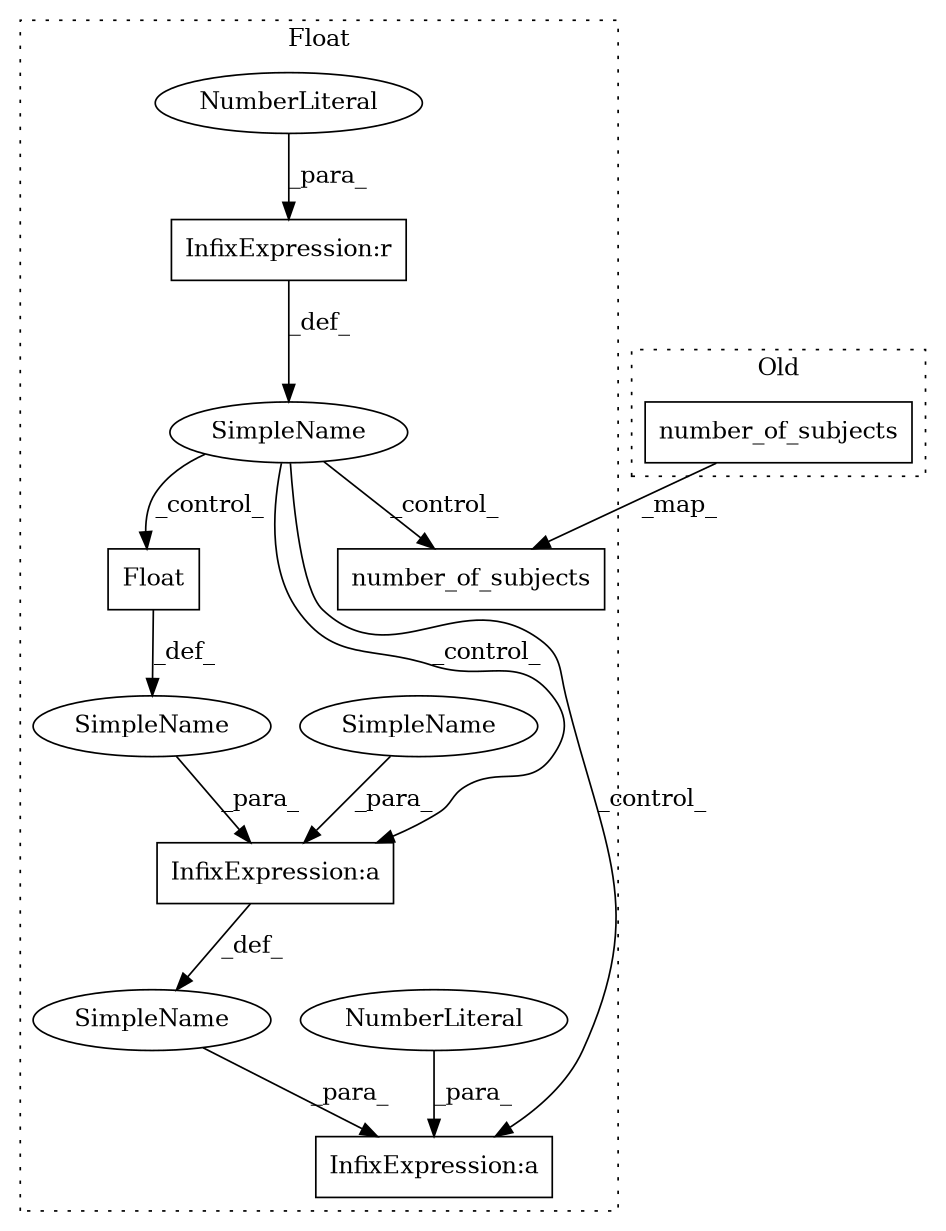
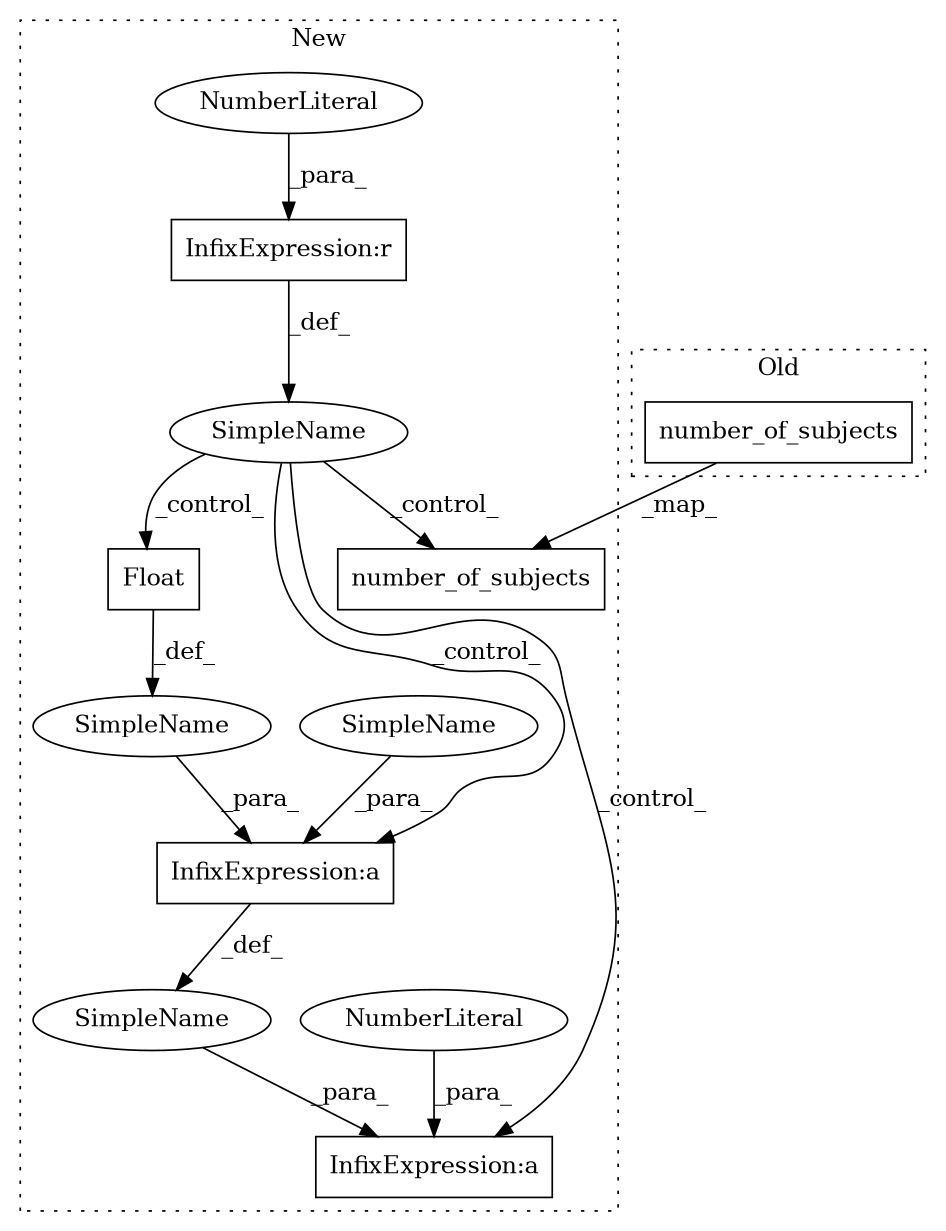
(319, 40) -> (319, 40)
